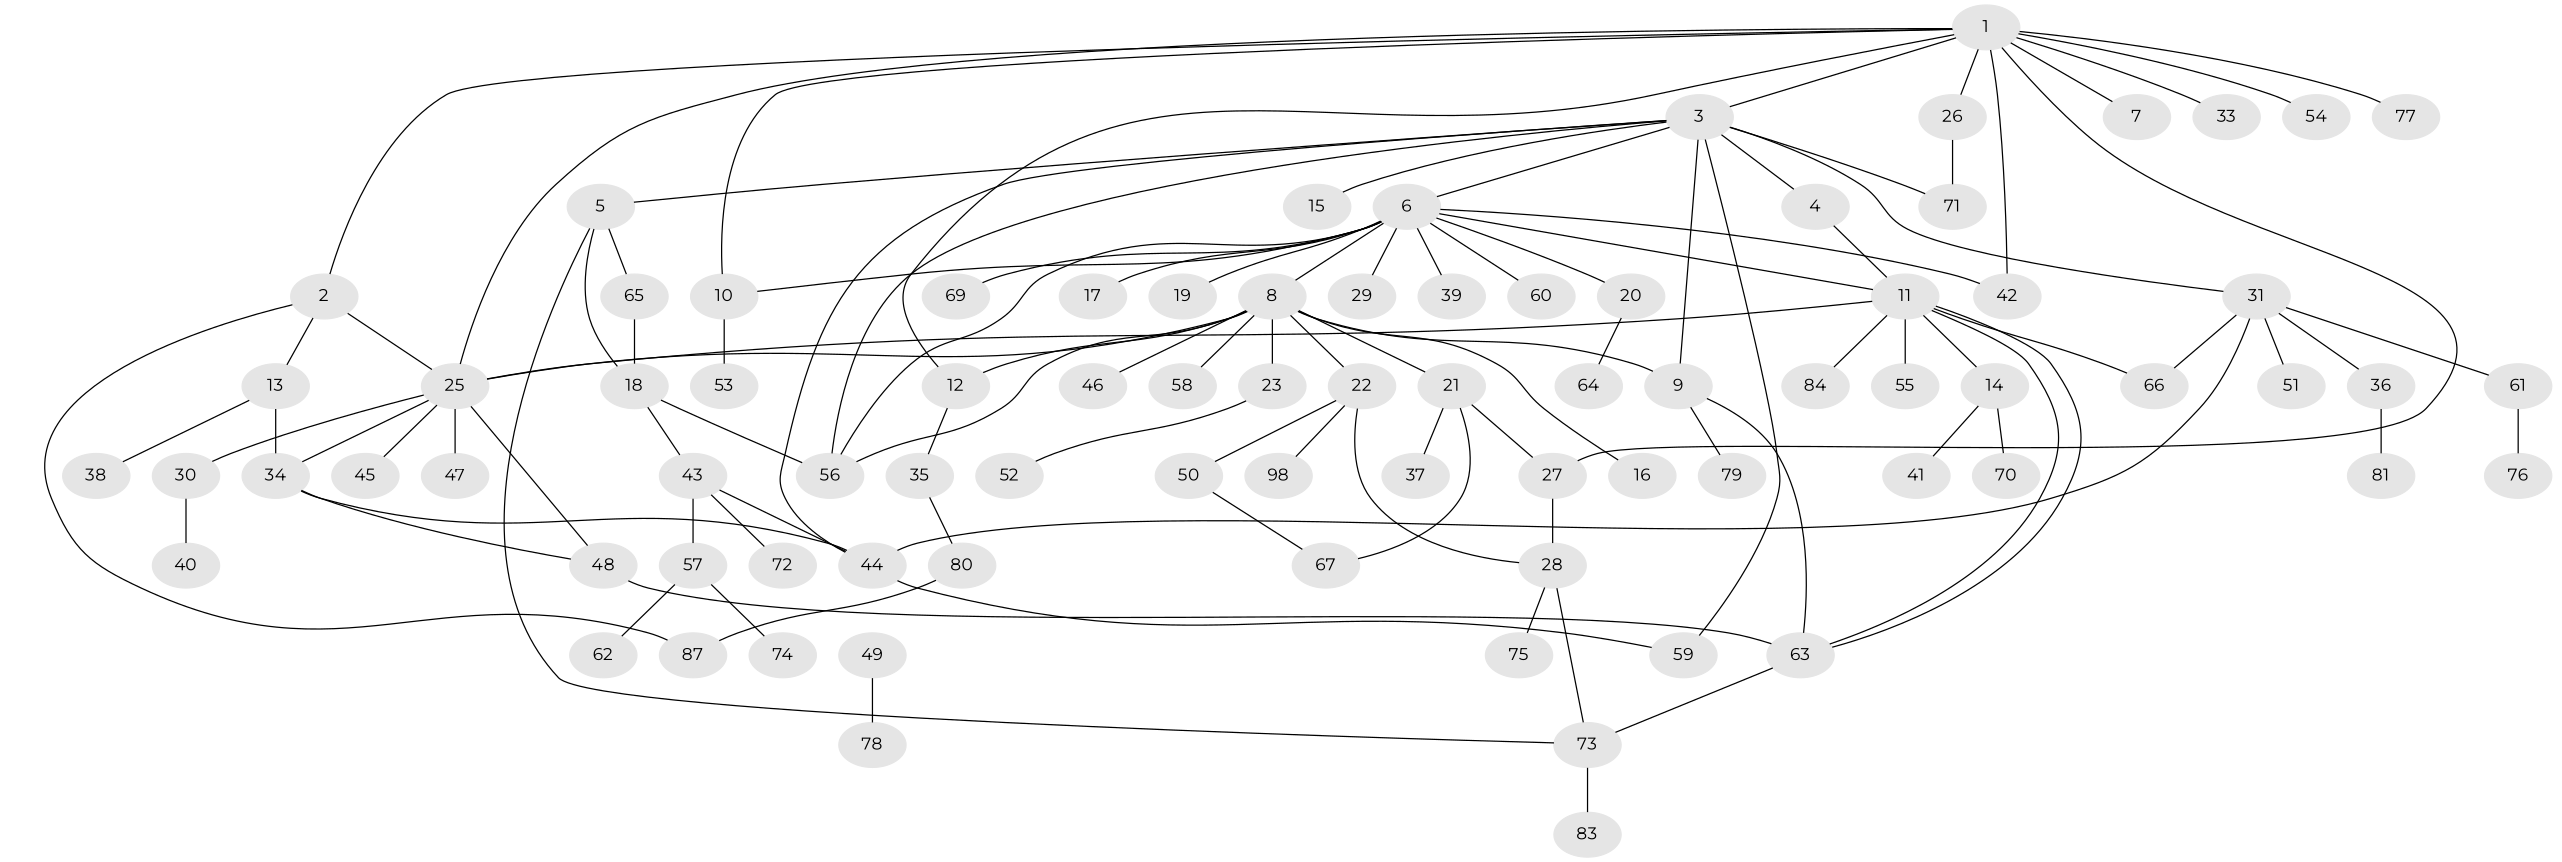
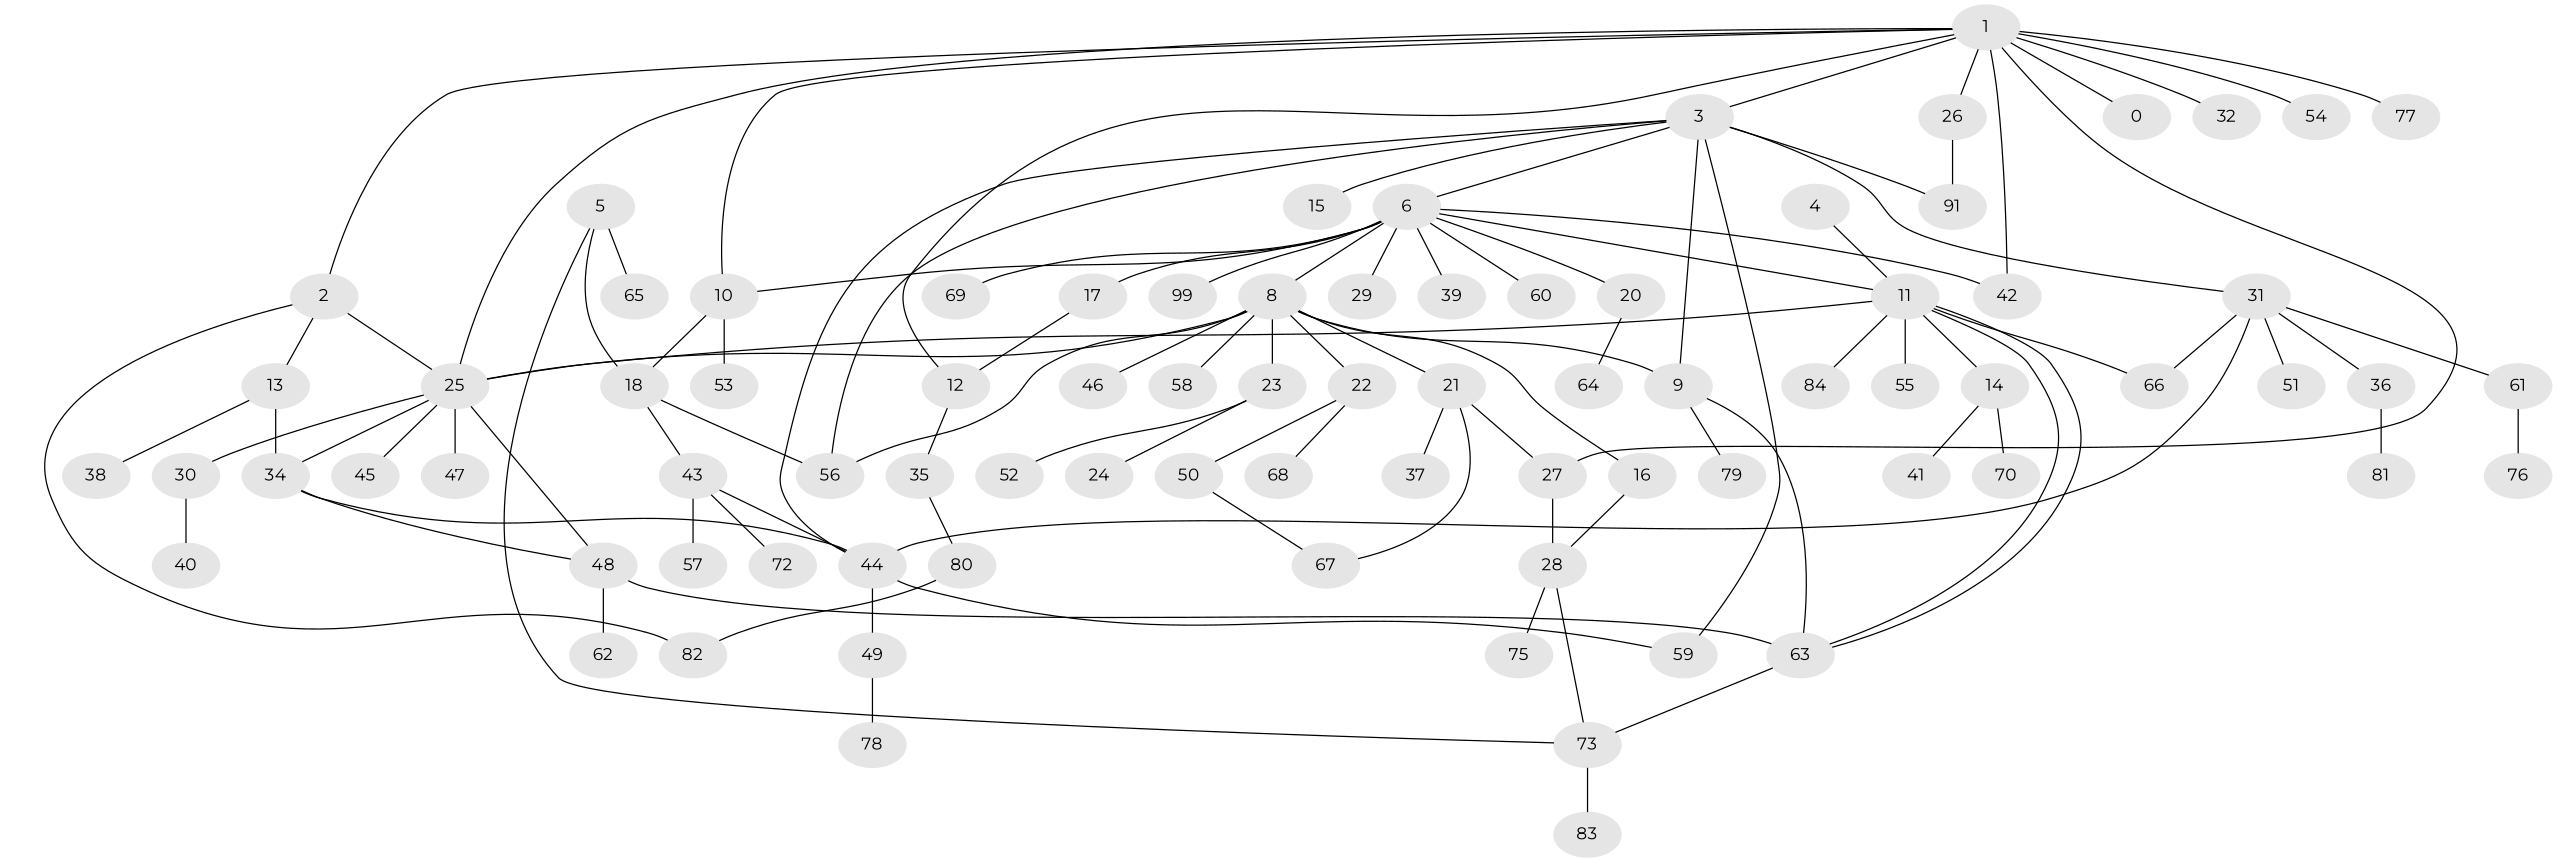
(2137, 117) -> (2137, 117)
(2227, 117) -> (2227, 117)
(1758, 162) -> none
(1072, 164) -> none
(1953, 207) -> (1953, 207)
(1047, 275) -> none
(1183, 297) -> (1183, 297)
(635, 341) -> (679, 341)
(1115, 343) -> (1018, 346)
none -> (1099, 476)
(1279, 476) -> (1279, 476)
(1387, 515) -> (1599, 519)
(648, 610) -> (603, 611)
none -> (872, 622)
(693, 655) -> (693, 655)
(783, 655) -> none
